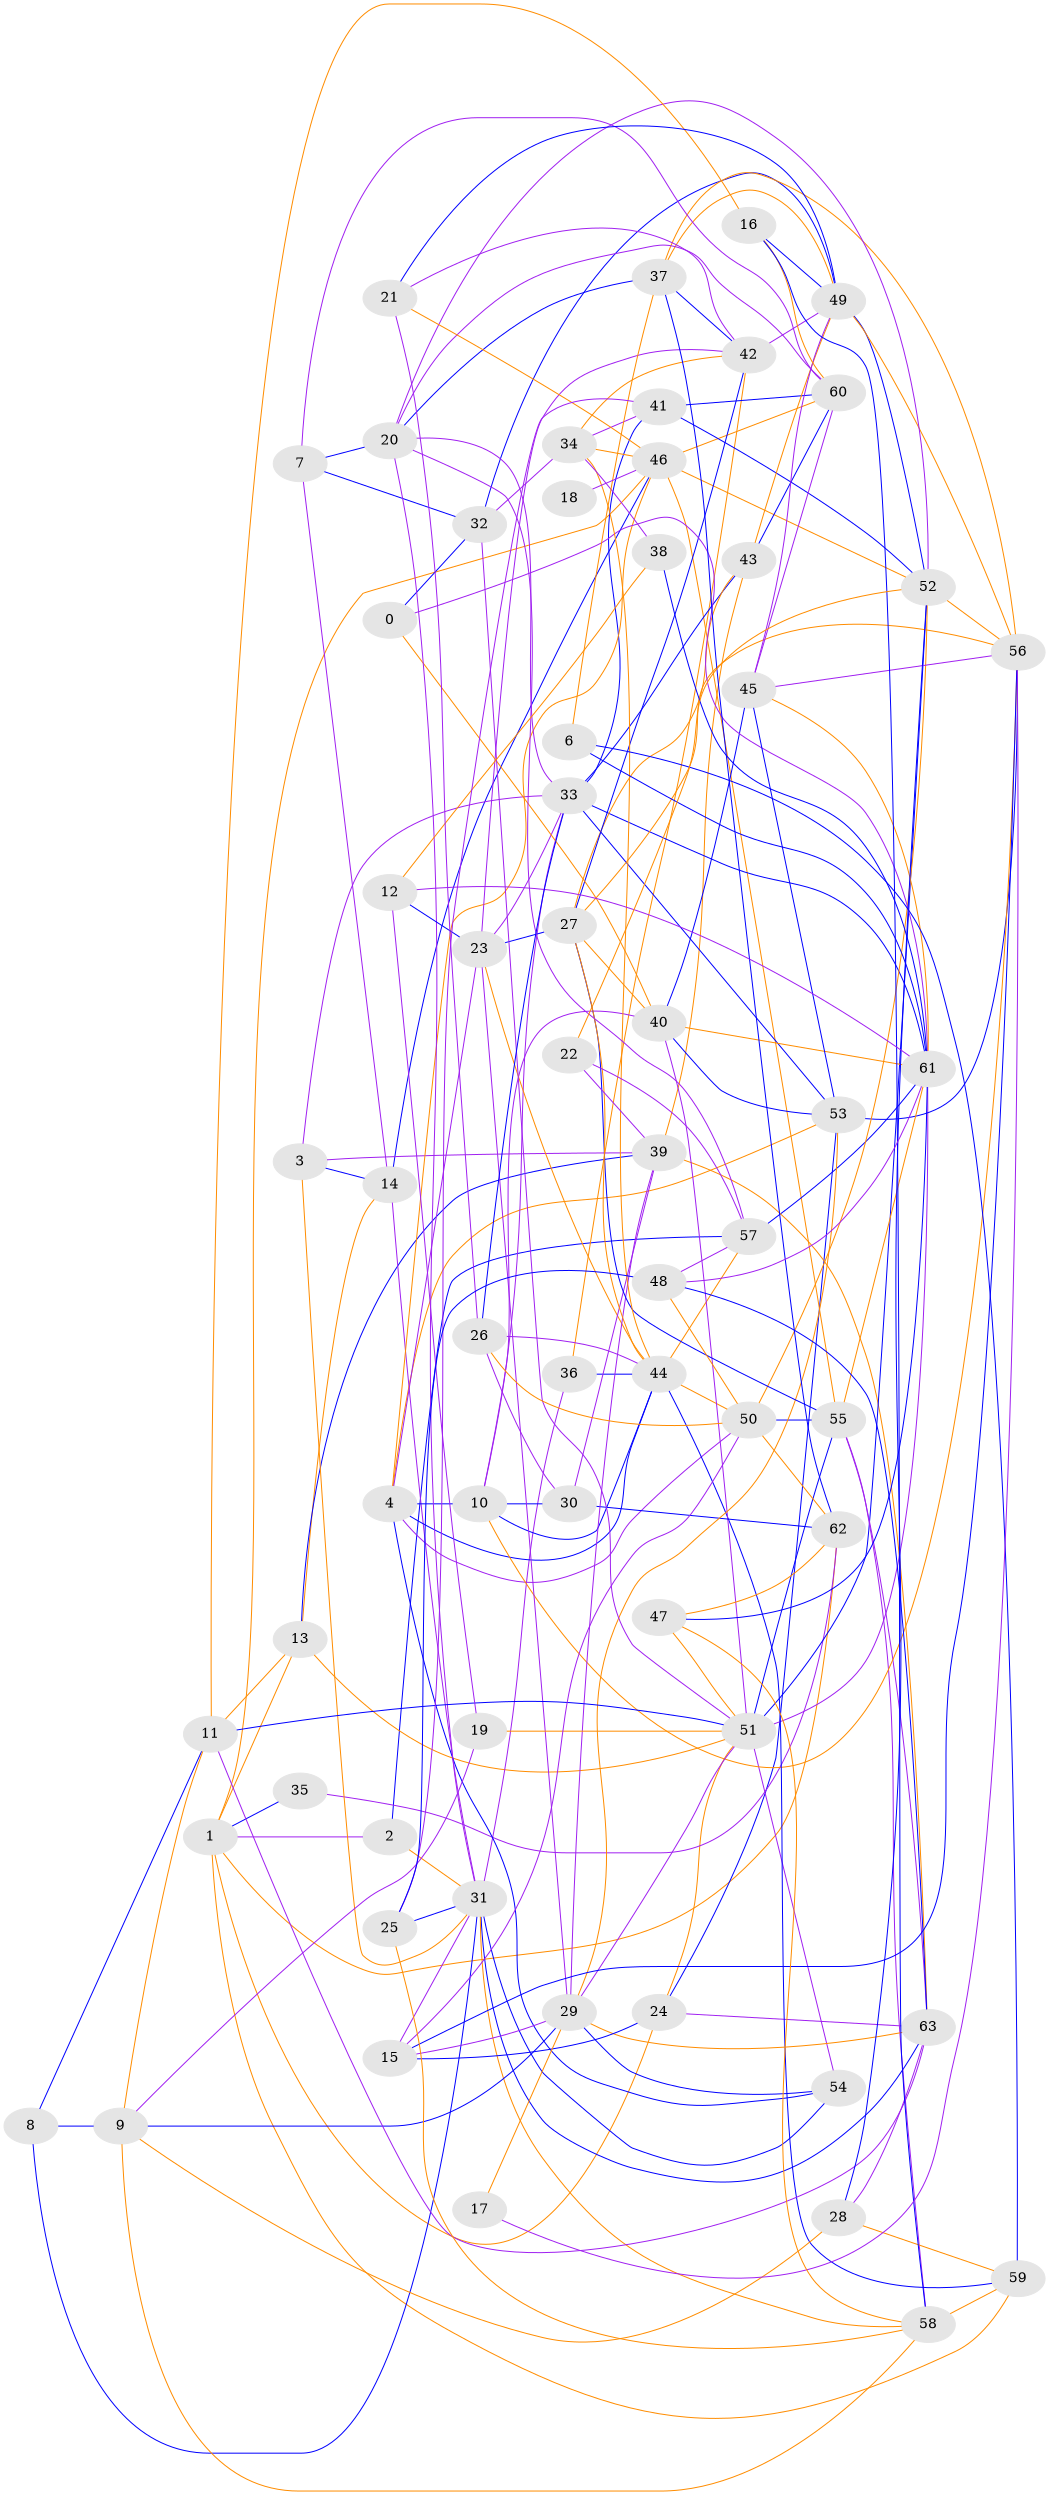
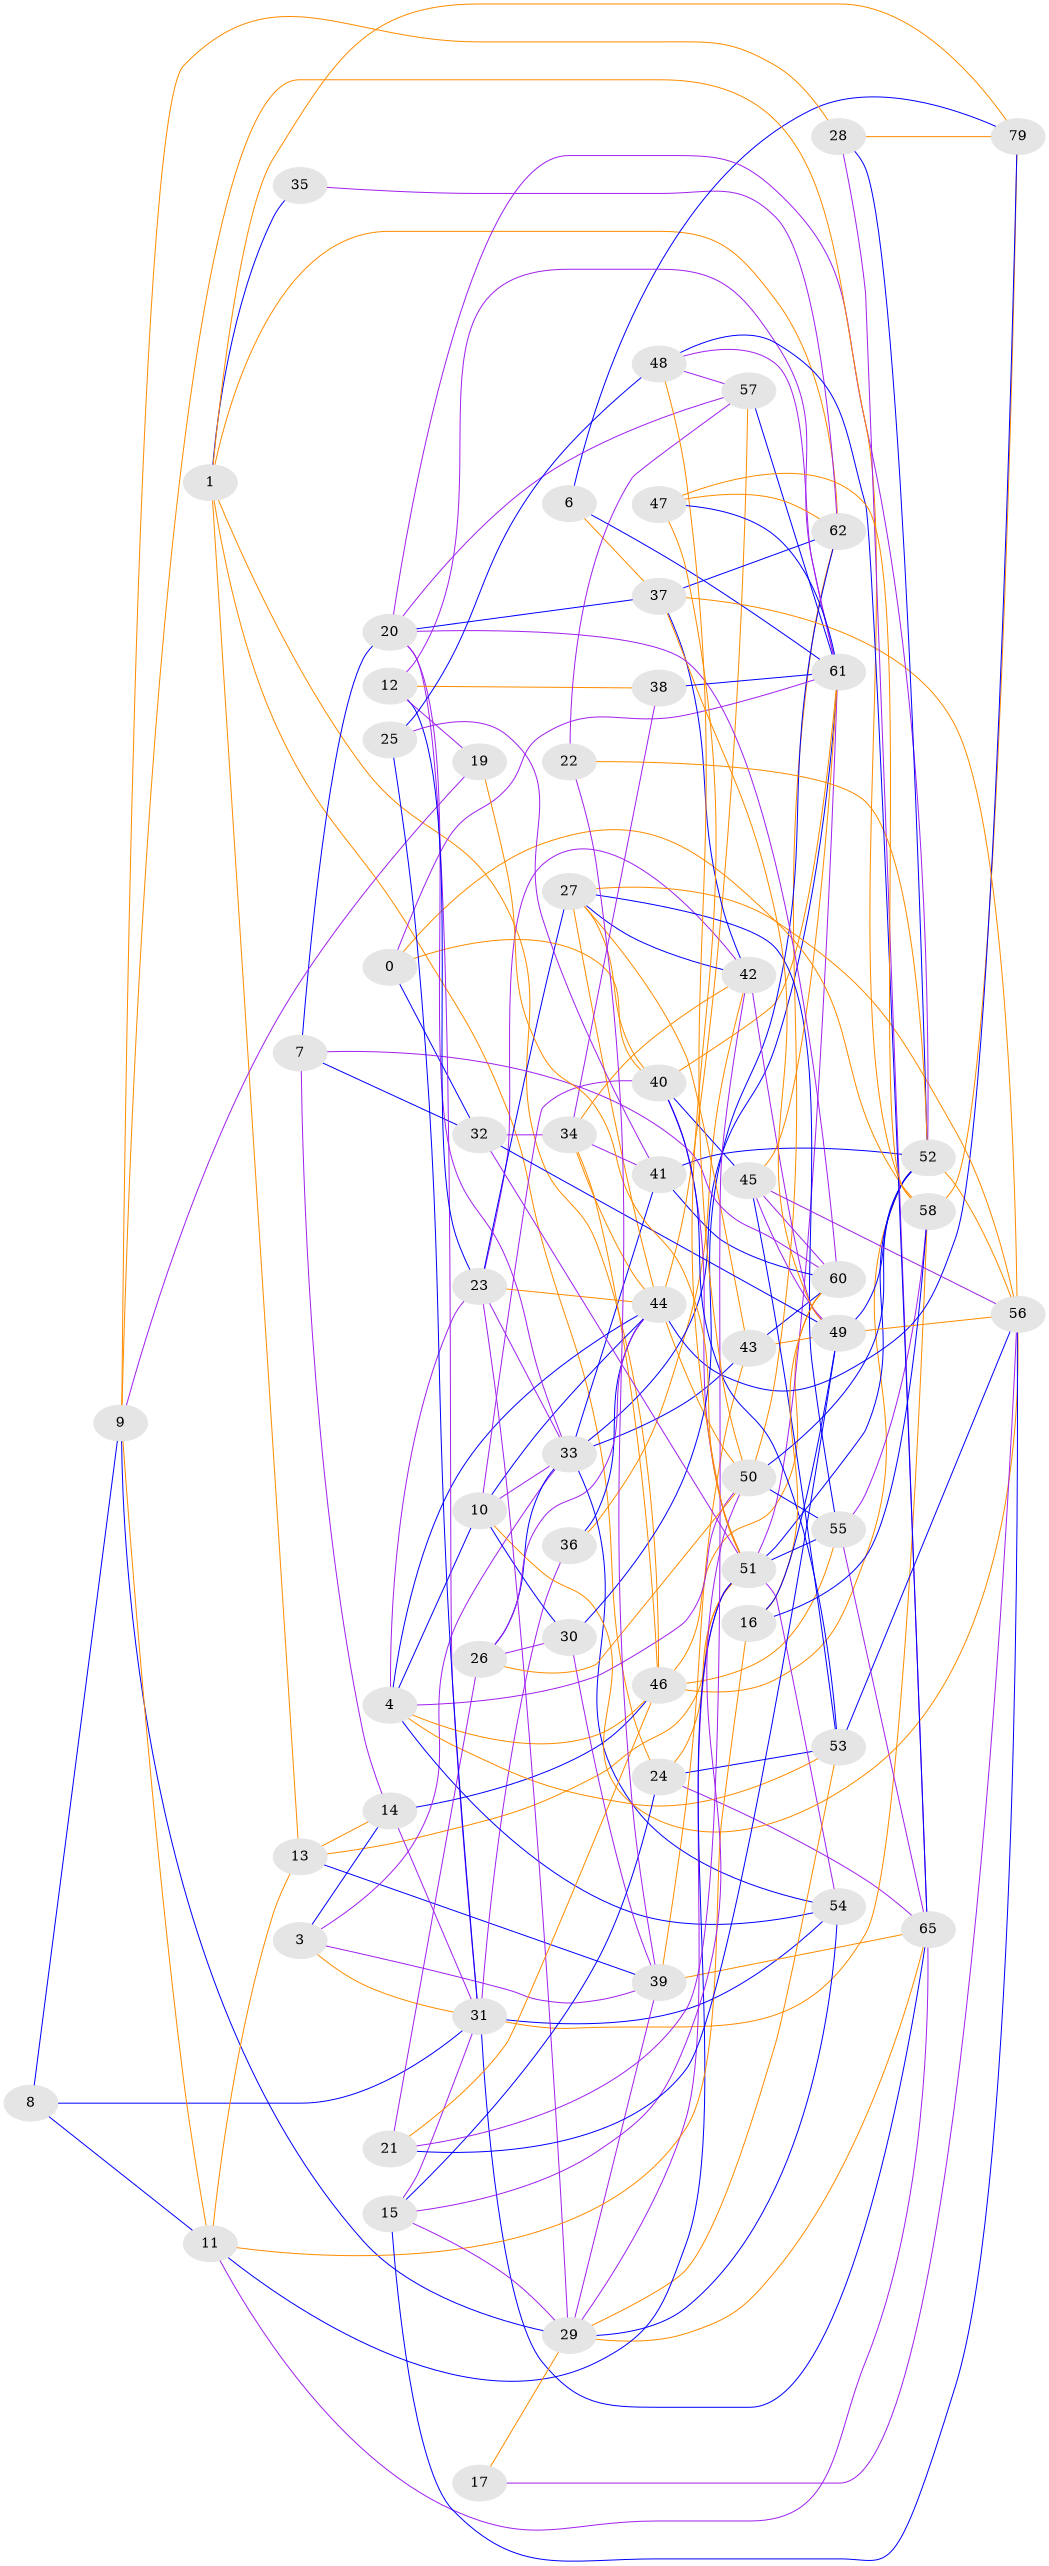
(569, 499) -> none
(710, 962) -> (598, 1716)
(880, 1076) -> (857, 1374)
(882, 1252) -> none
(390, 1837) -> none
(928, 2027) -> (928, 1930)
(1018, 2279) -> (1018, 137)
(520, 2299) -> (742, 890)
